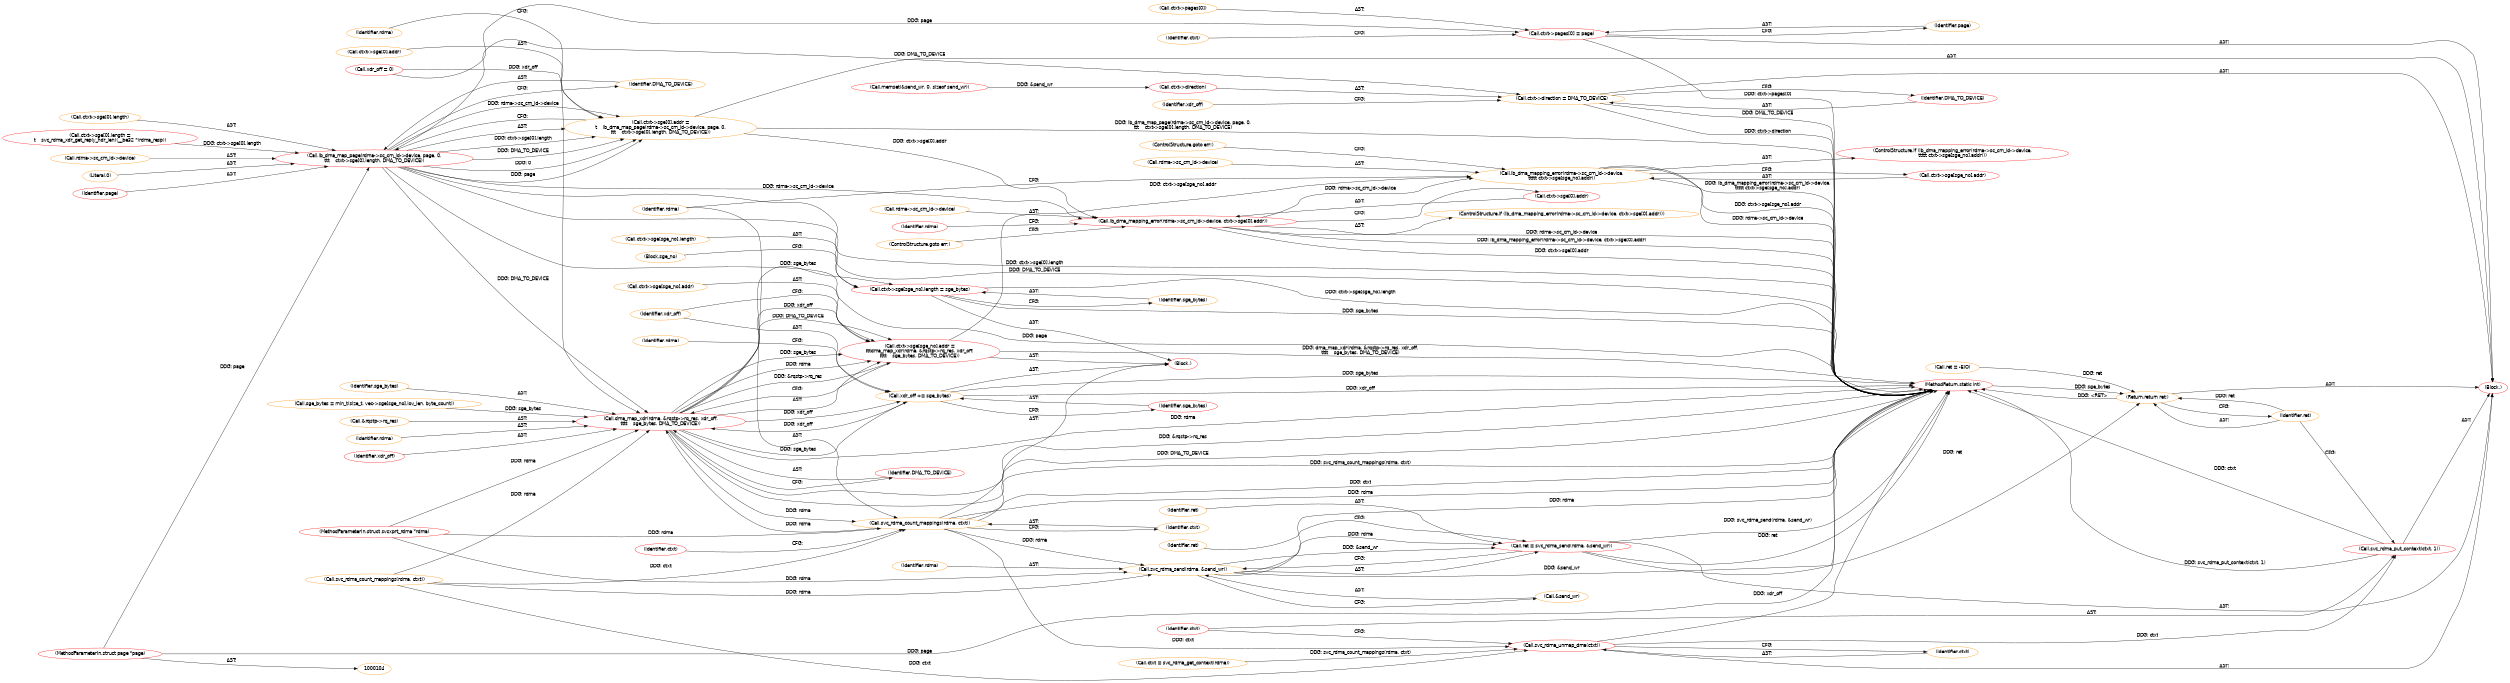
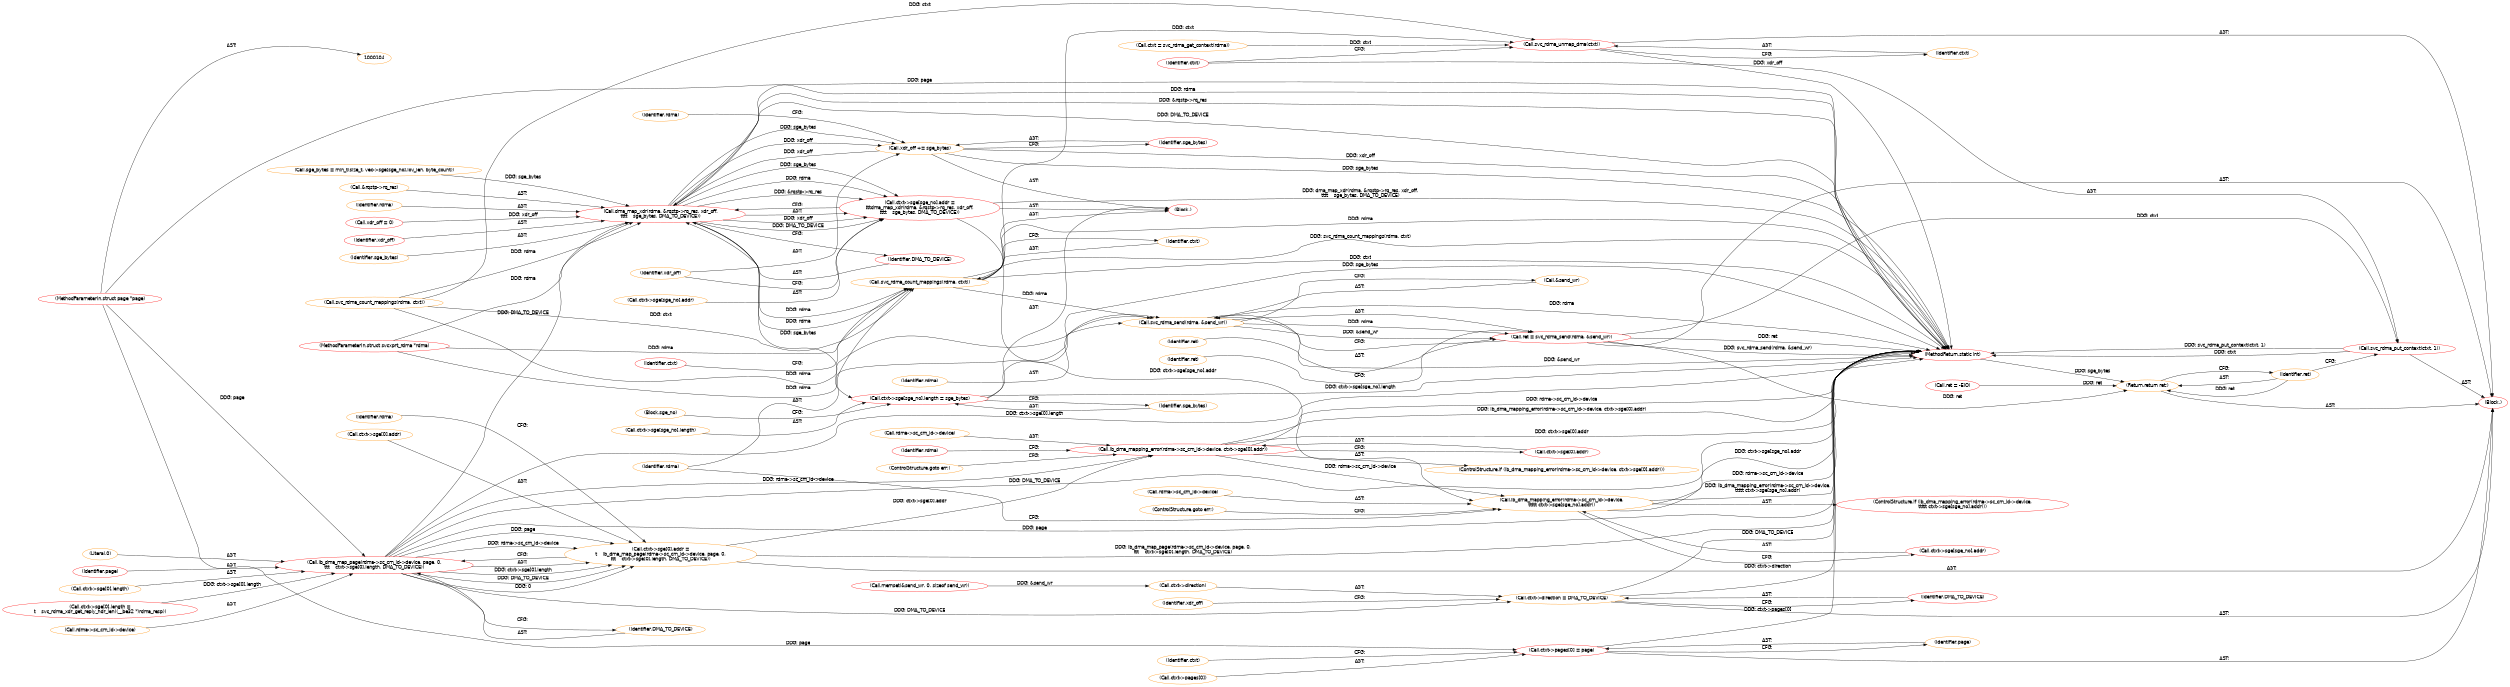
(933, 23) -> (712, 646)
(1183, 87) -> (1183, 586)
(1953, 368) -> (1953, 386)
(2051, 397) -> none
(2019, 643) -> (2030, 219)
(1360, 653) -> (1360, 43)
